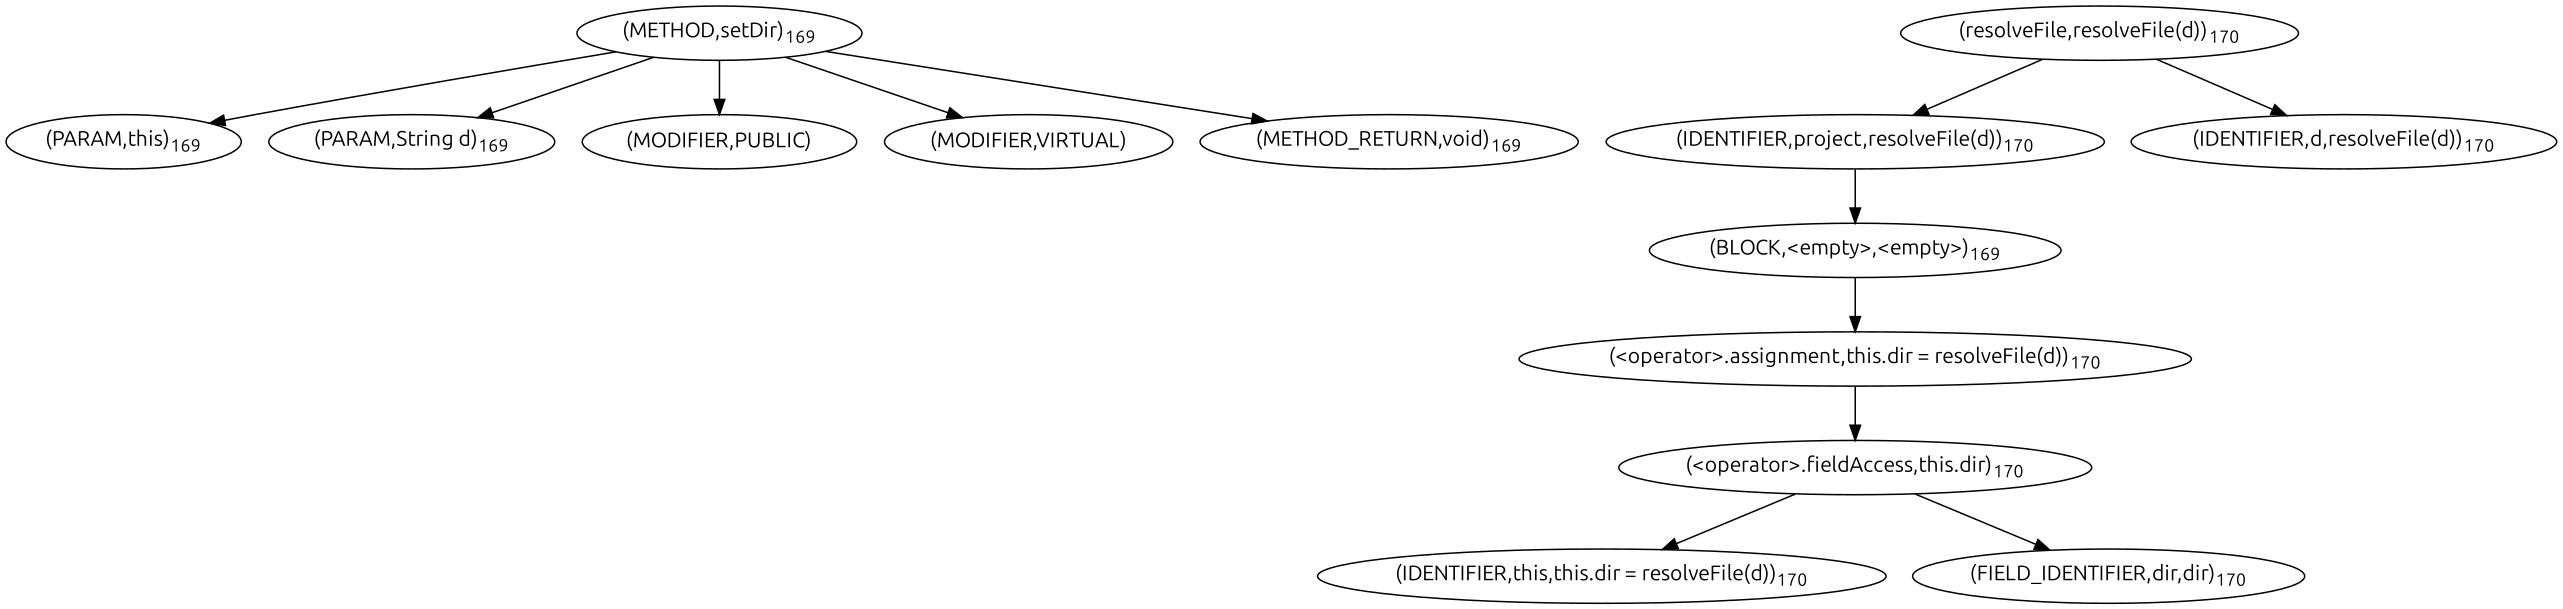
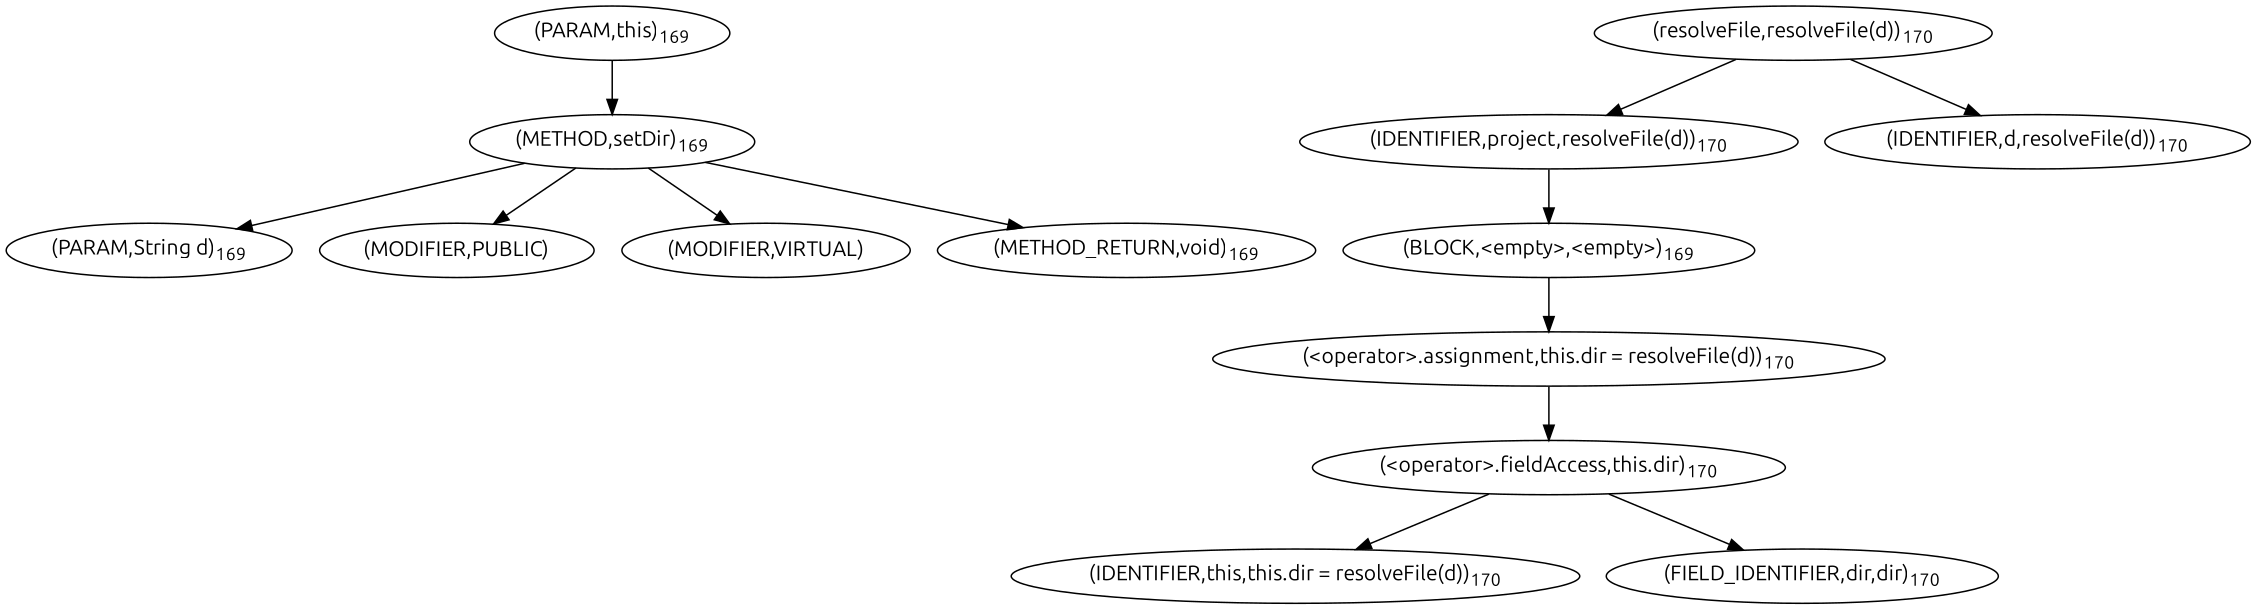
(420, 85) -> (612, 80)
